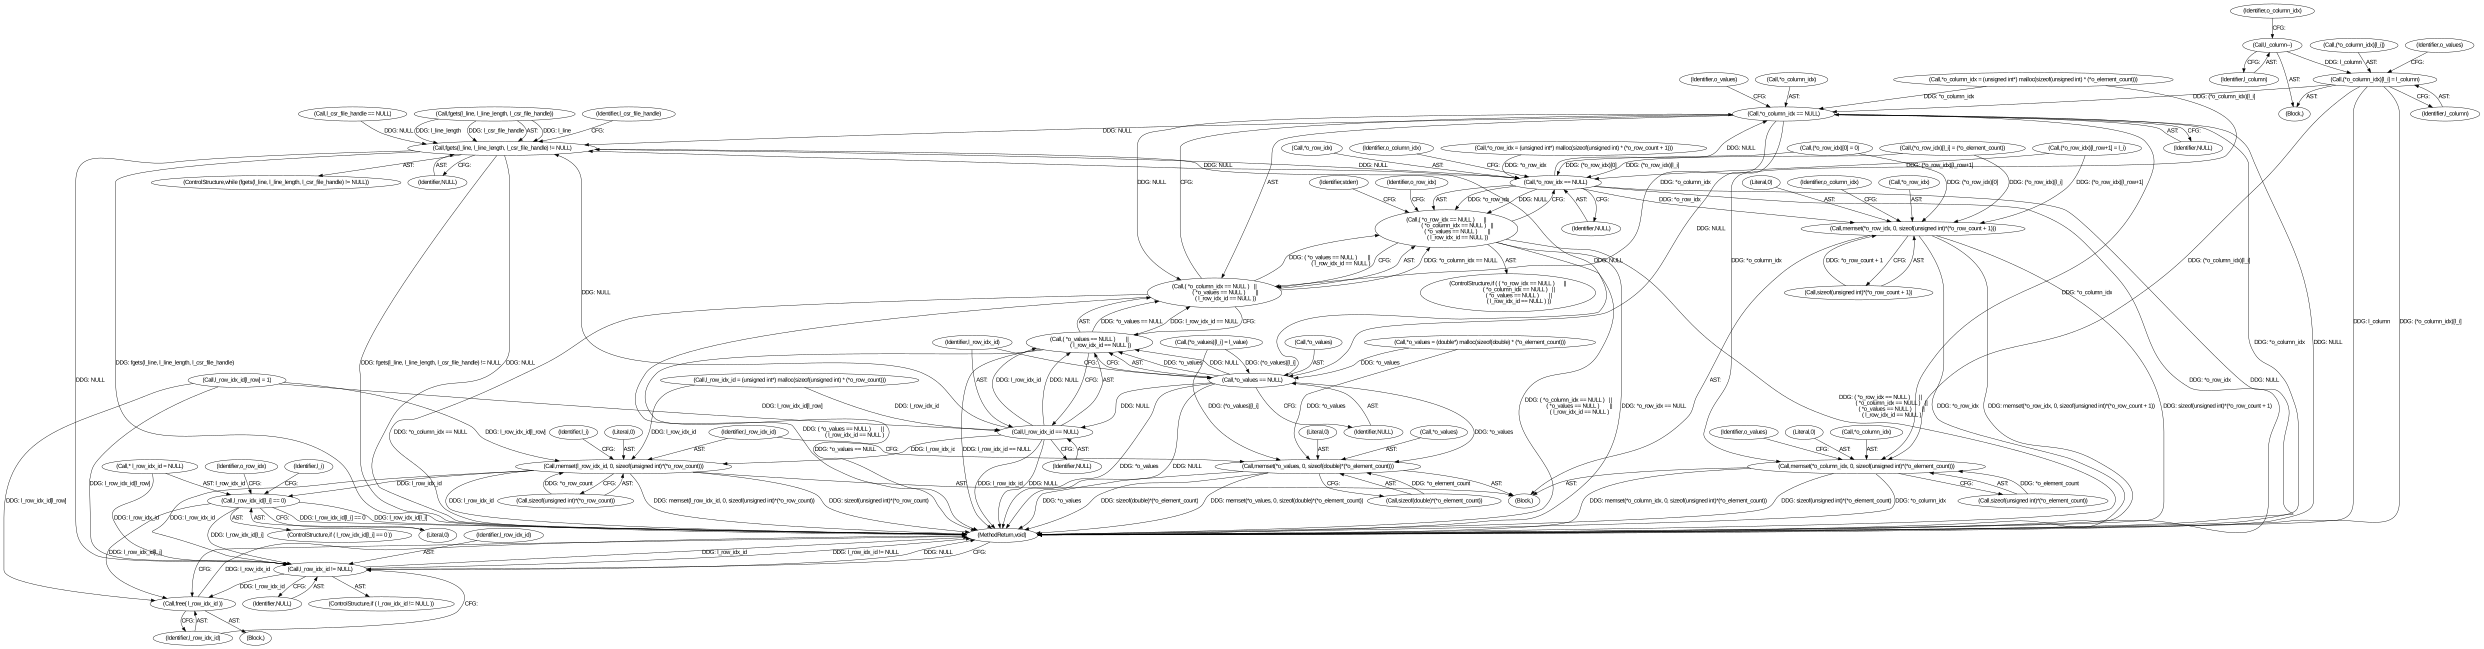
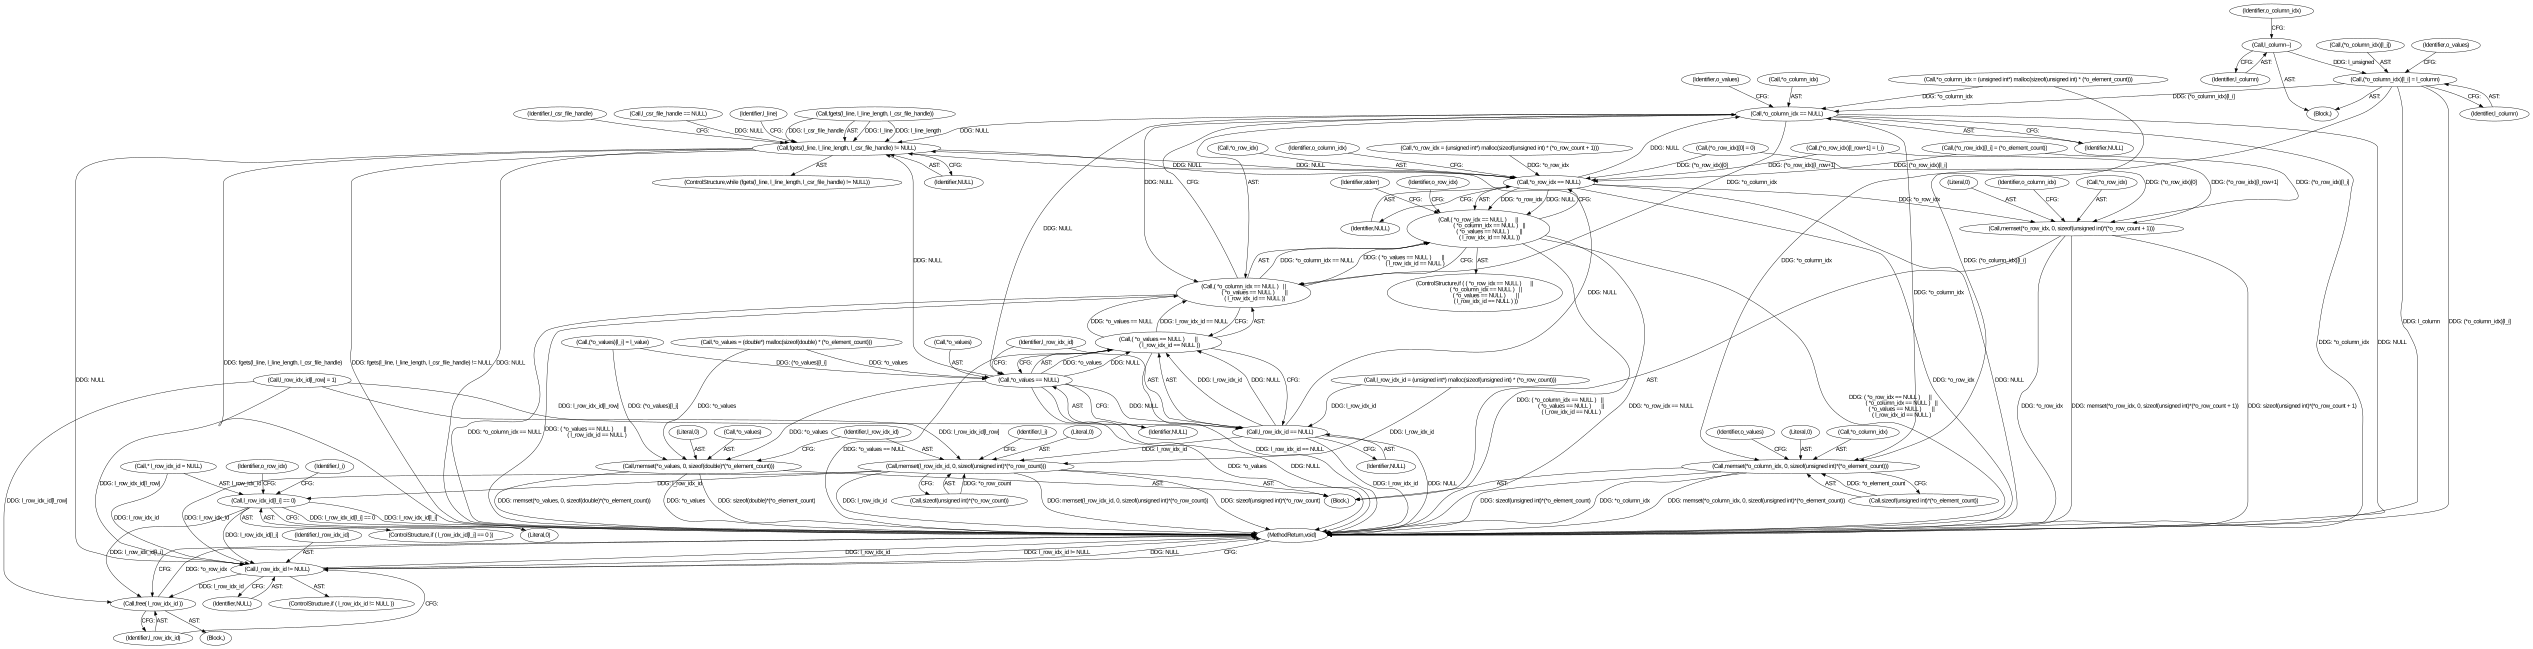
(2343, 63) -> (2354, 63)
none -> (759, 114)
(1859, 293) -> none
(1434, 501) -> none
(248, 570) -> (206, 570)
